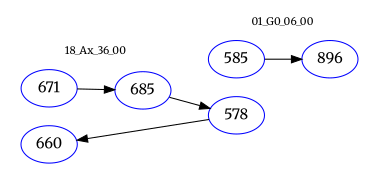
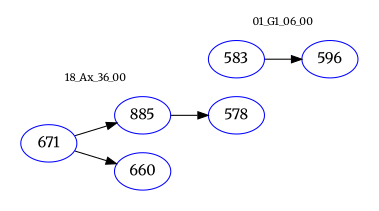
(283, 22) -> (283, 22)
(236, 59) -> (236, 59)
(330, 59) -> (330, 59)
(143, 90) -> (143, 115)
(148, 129) -> (91, 156)
